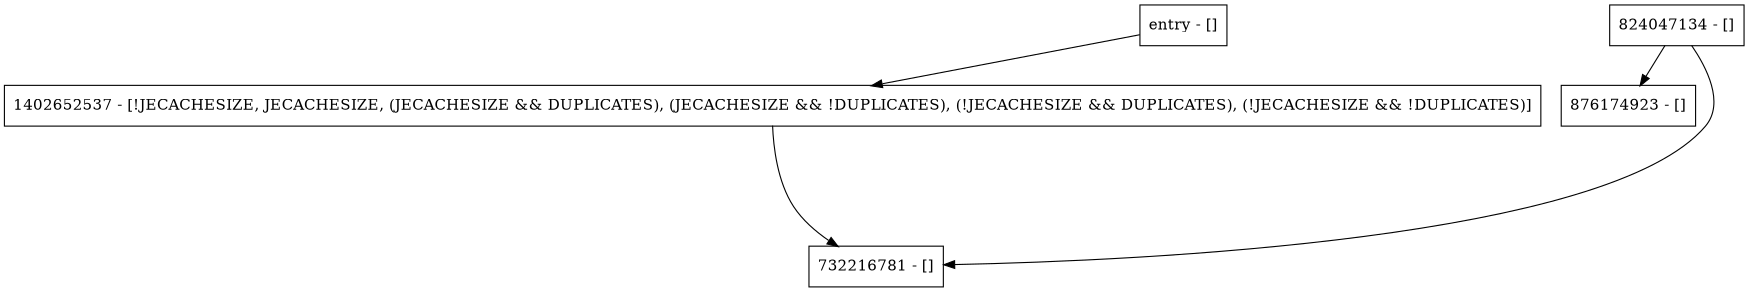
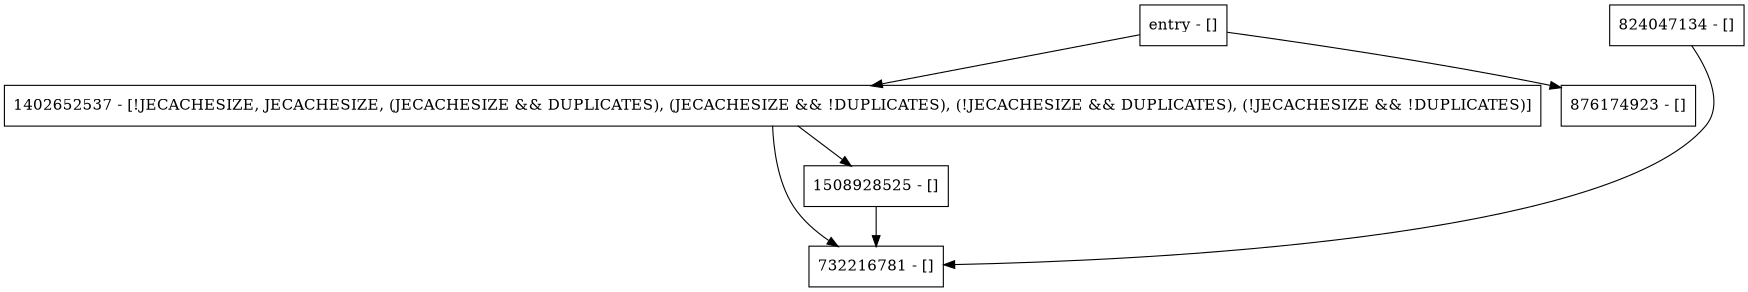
(1656, 61) -> (1389, 56)
none -> (876, 186)
